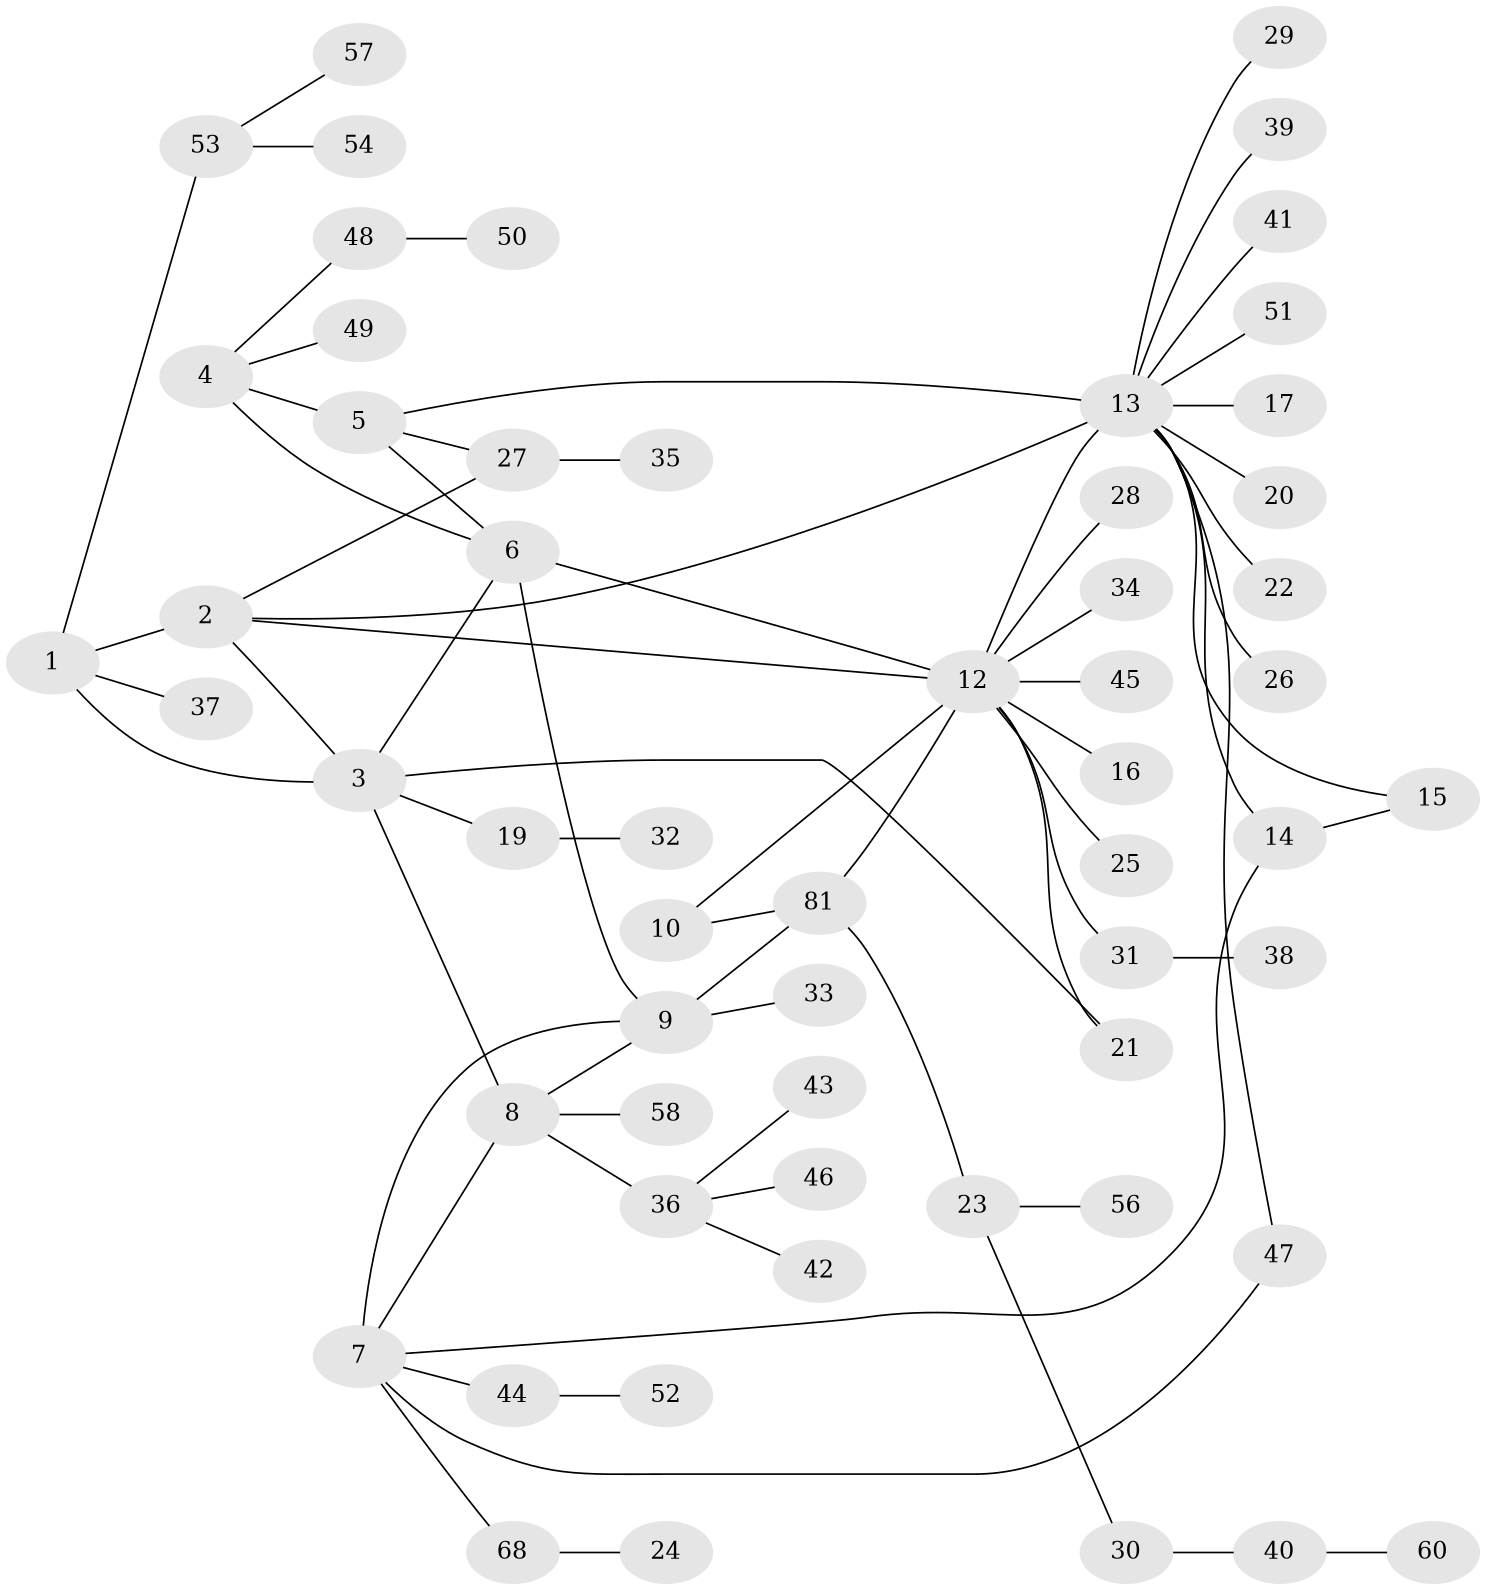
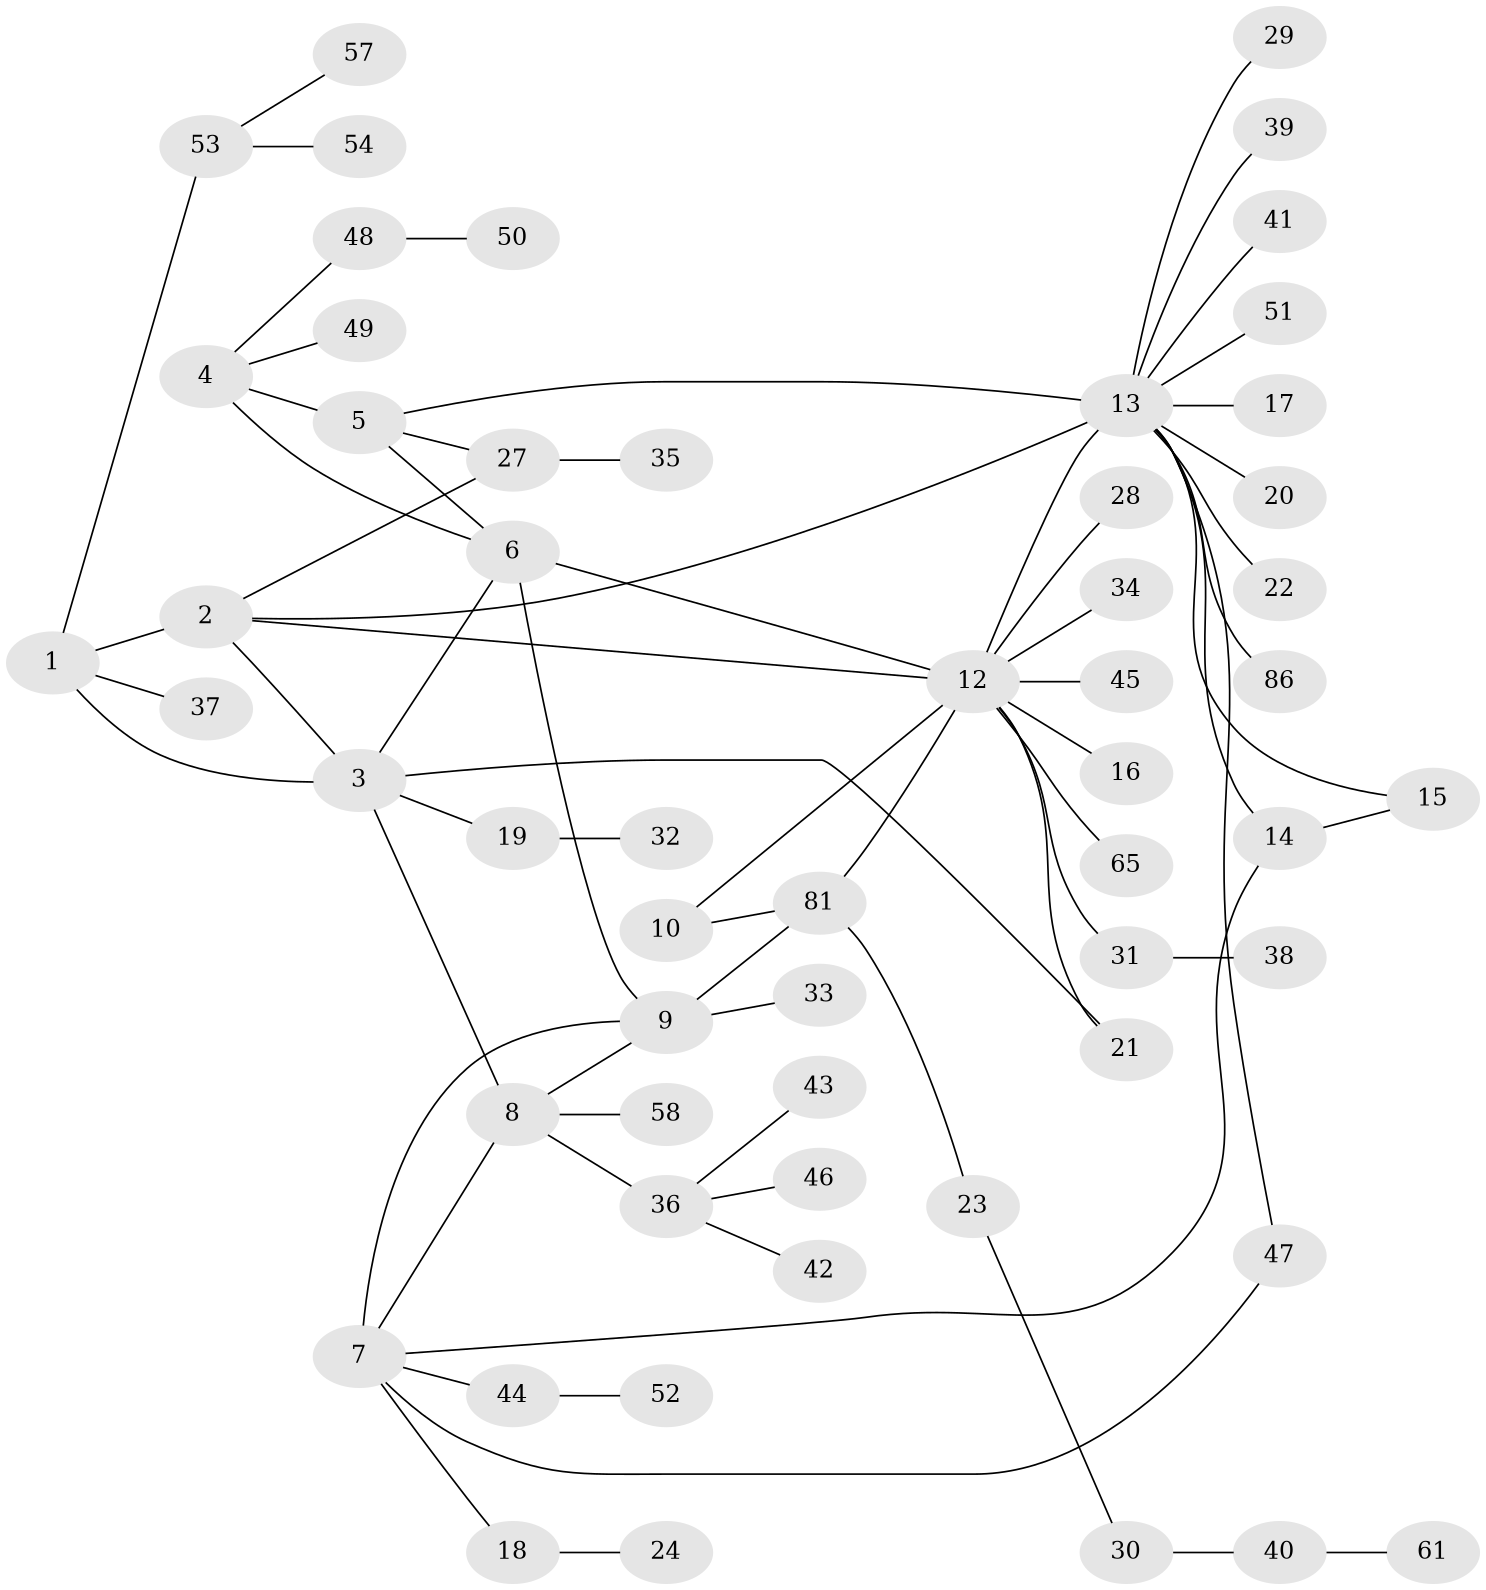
(1280, 682) -> (1280, 682)
(1126, 866) -> (1126, 866)
(1126, 1207) -> none
(513, 1552) -> (513, 1552)
(1433, 1552) -> (1433, 1552)
